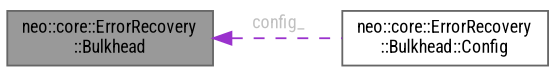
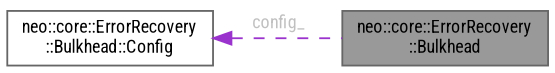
(287, 38) -> (287, 38)
